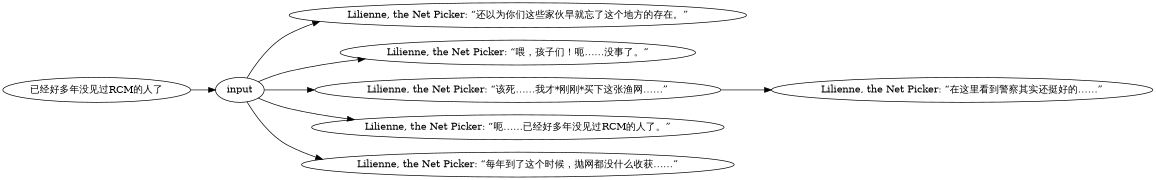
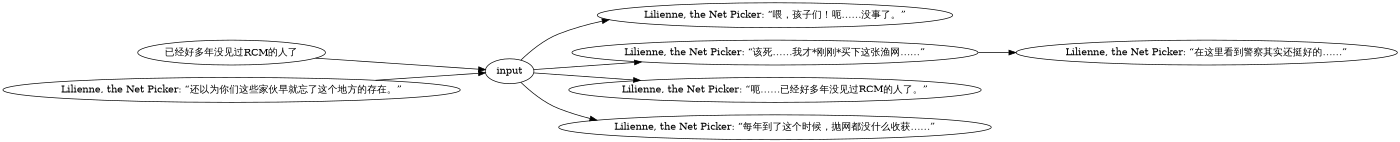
(274, 44) -> (427, 77)
